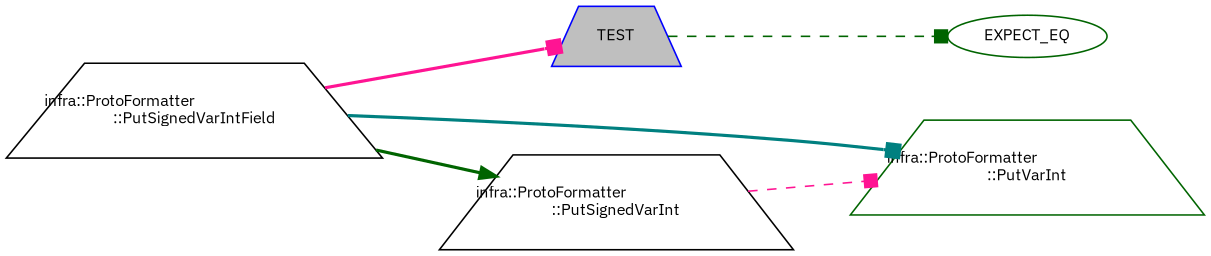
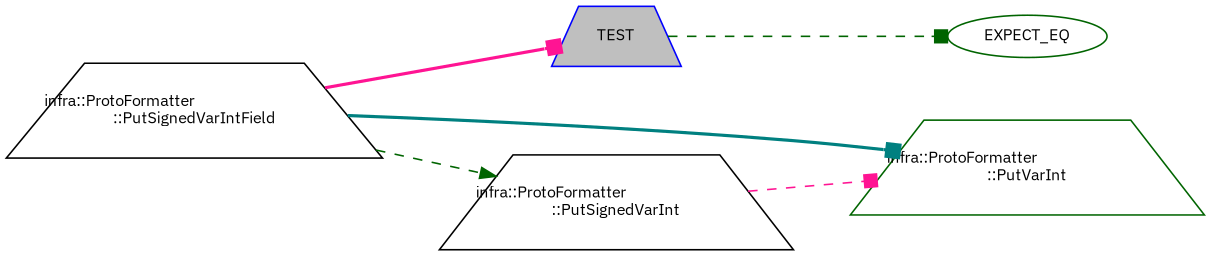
(428, 161) -> (428, 161)
